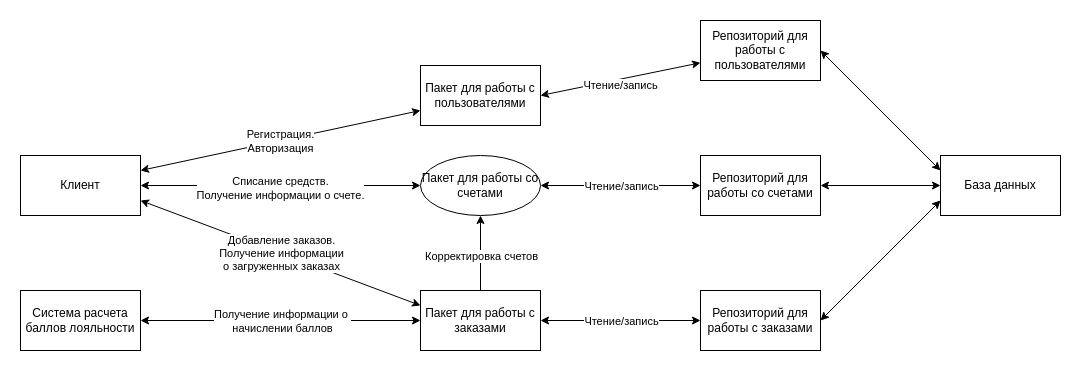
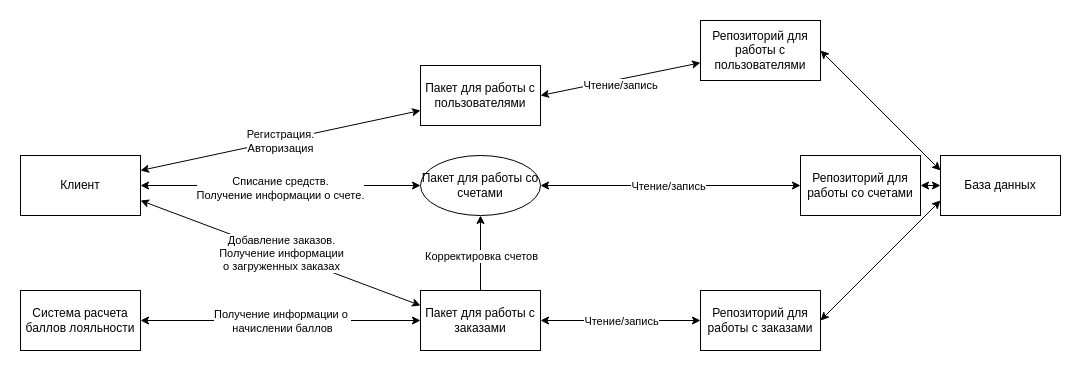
(761, 186) -> (861, 186)
